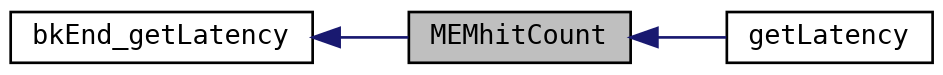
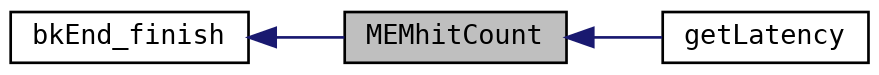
(162, 37) -> (130, 37)
